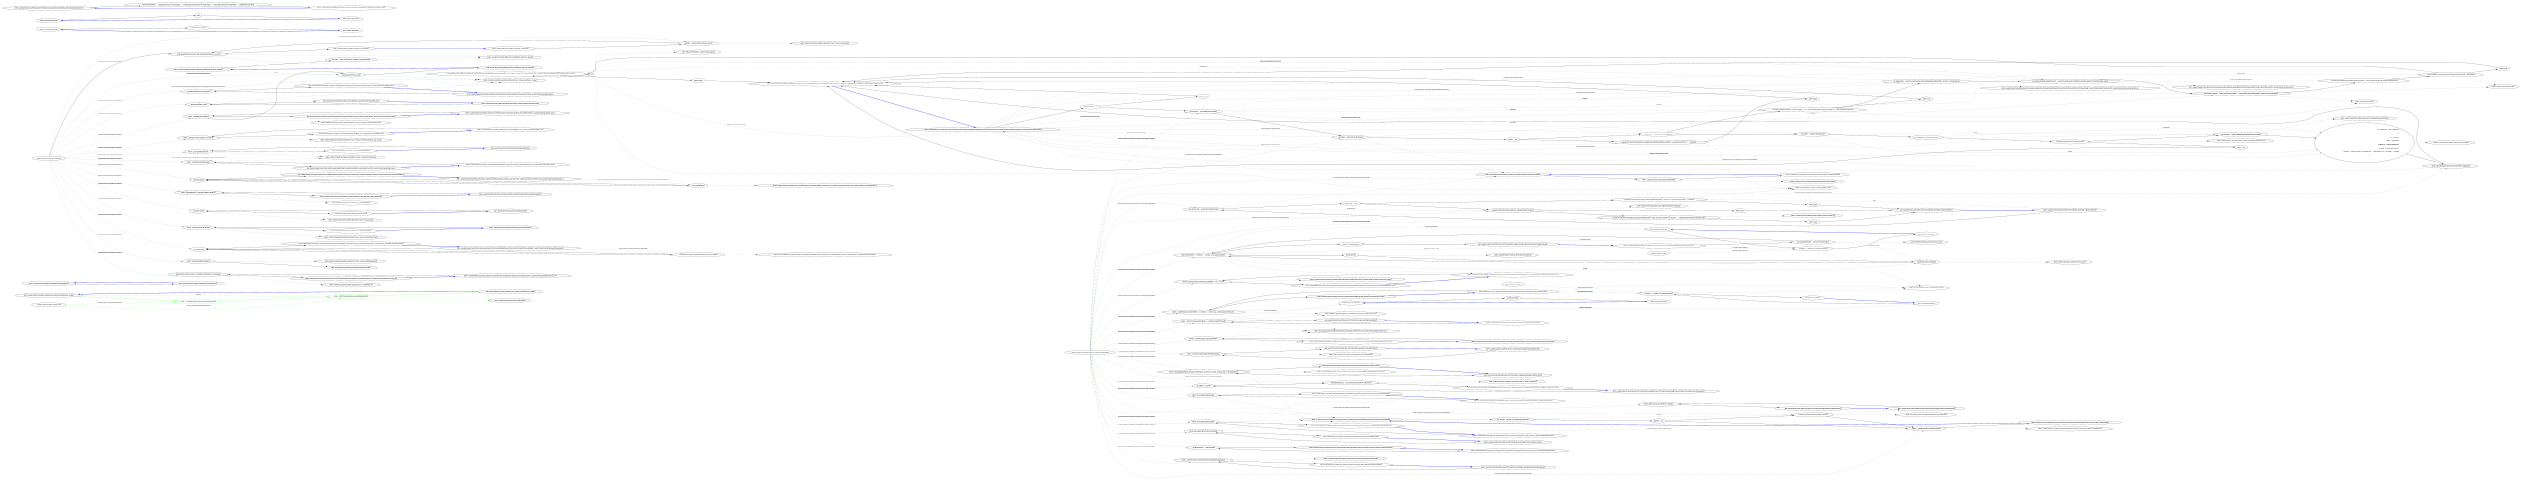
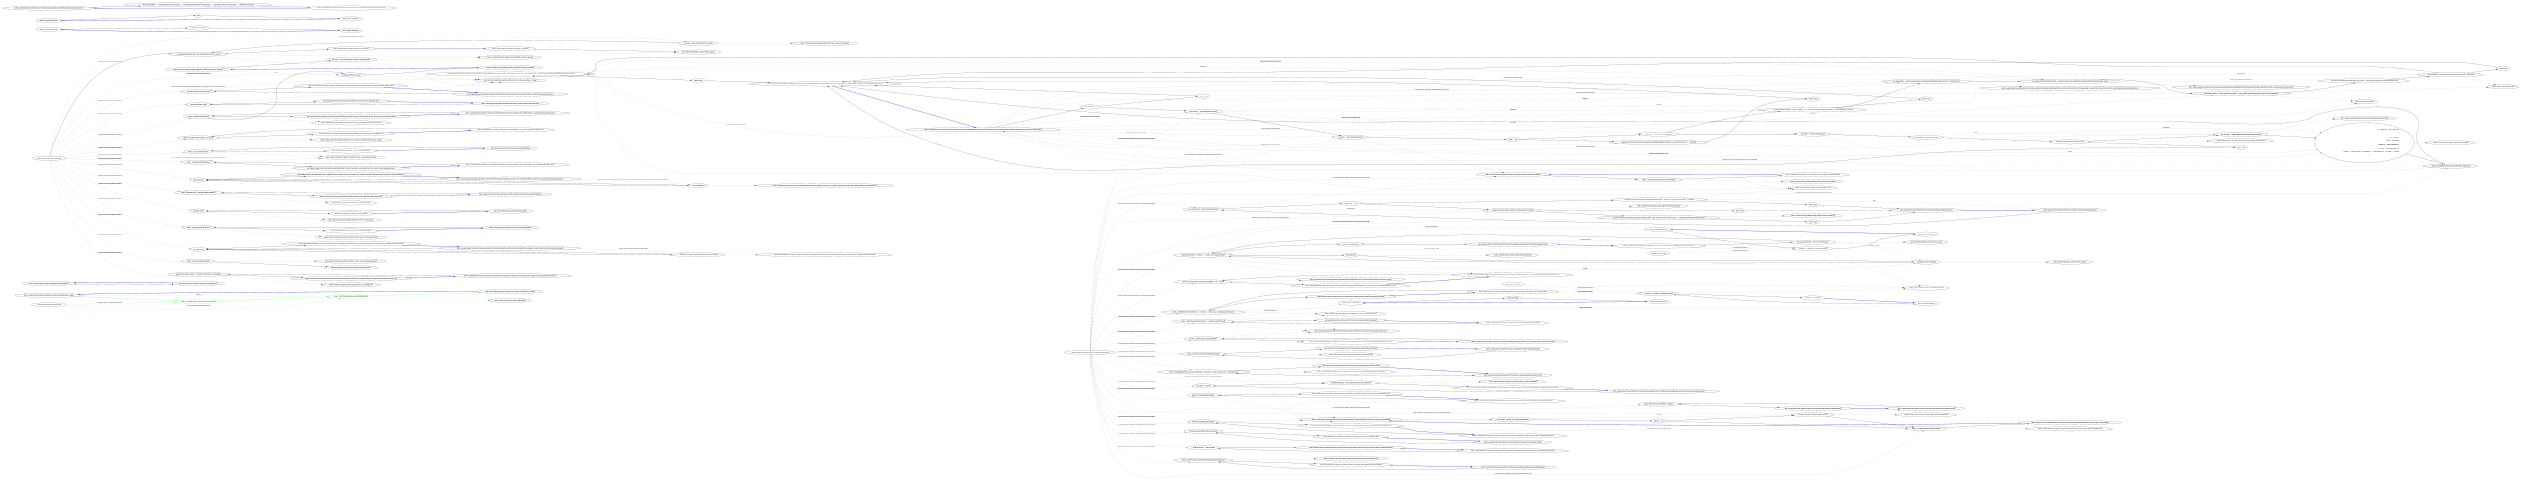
(607, 47) -> (605, 50)
(1926, 415) -> (1926, 415)
